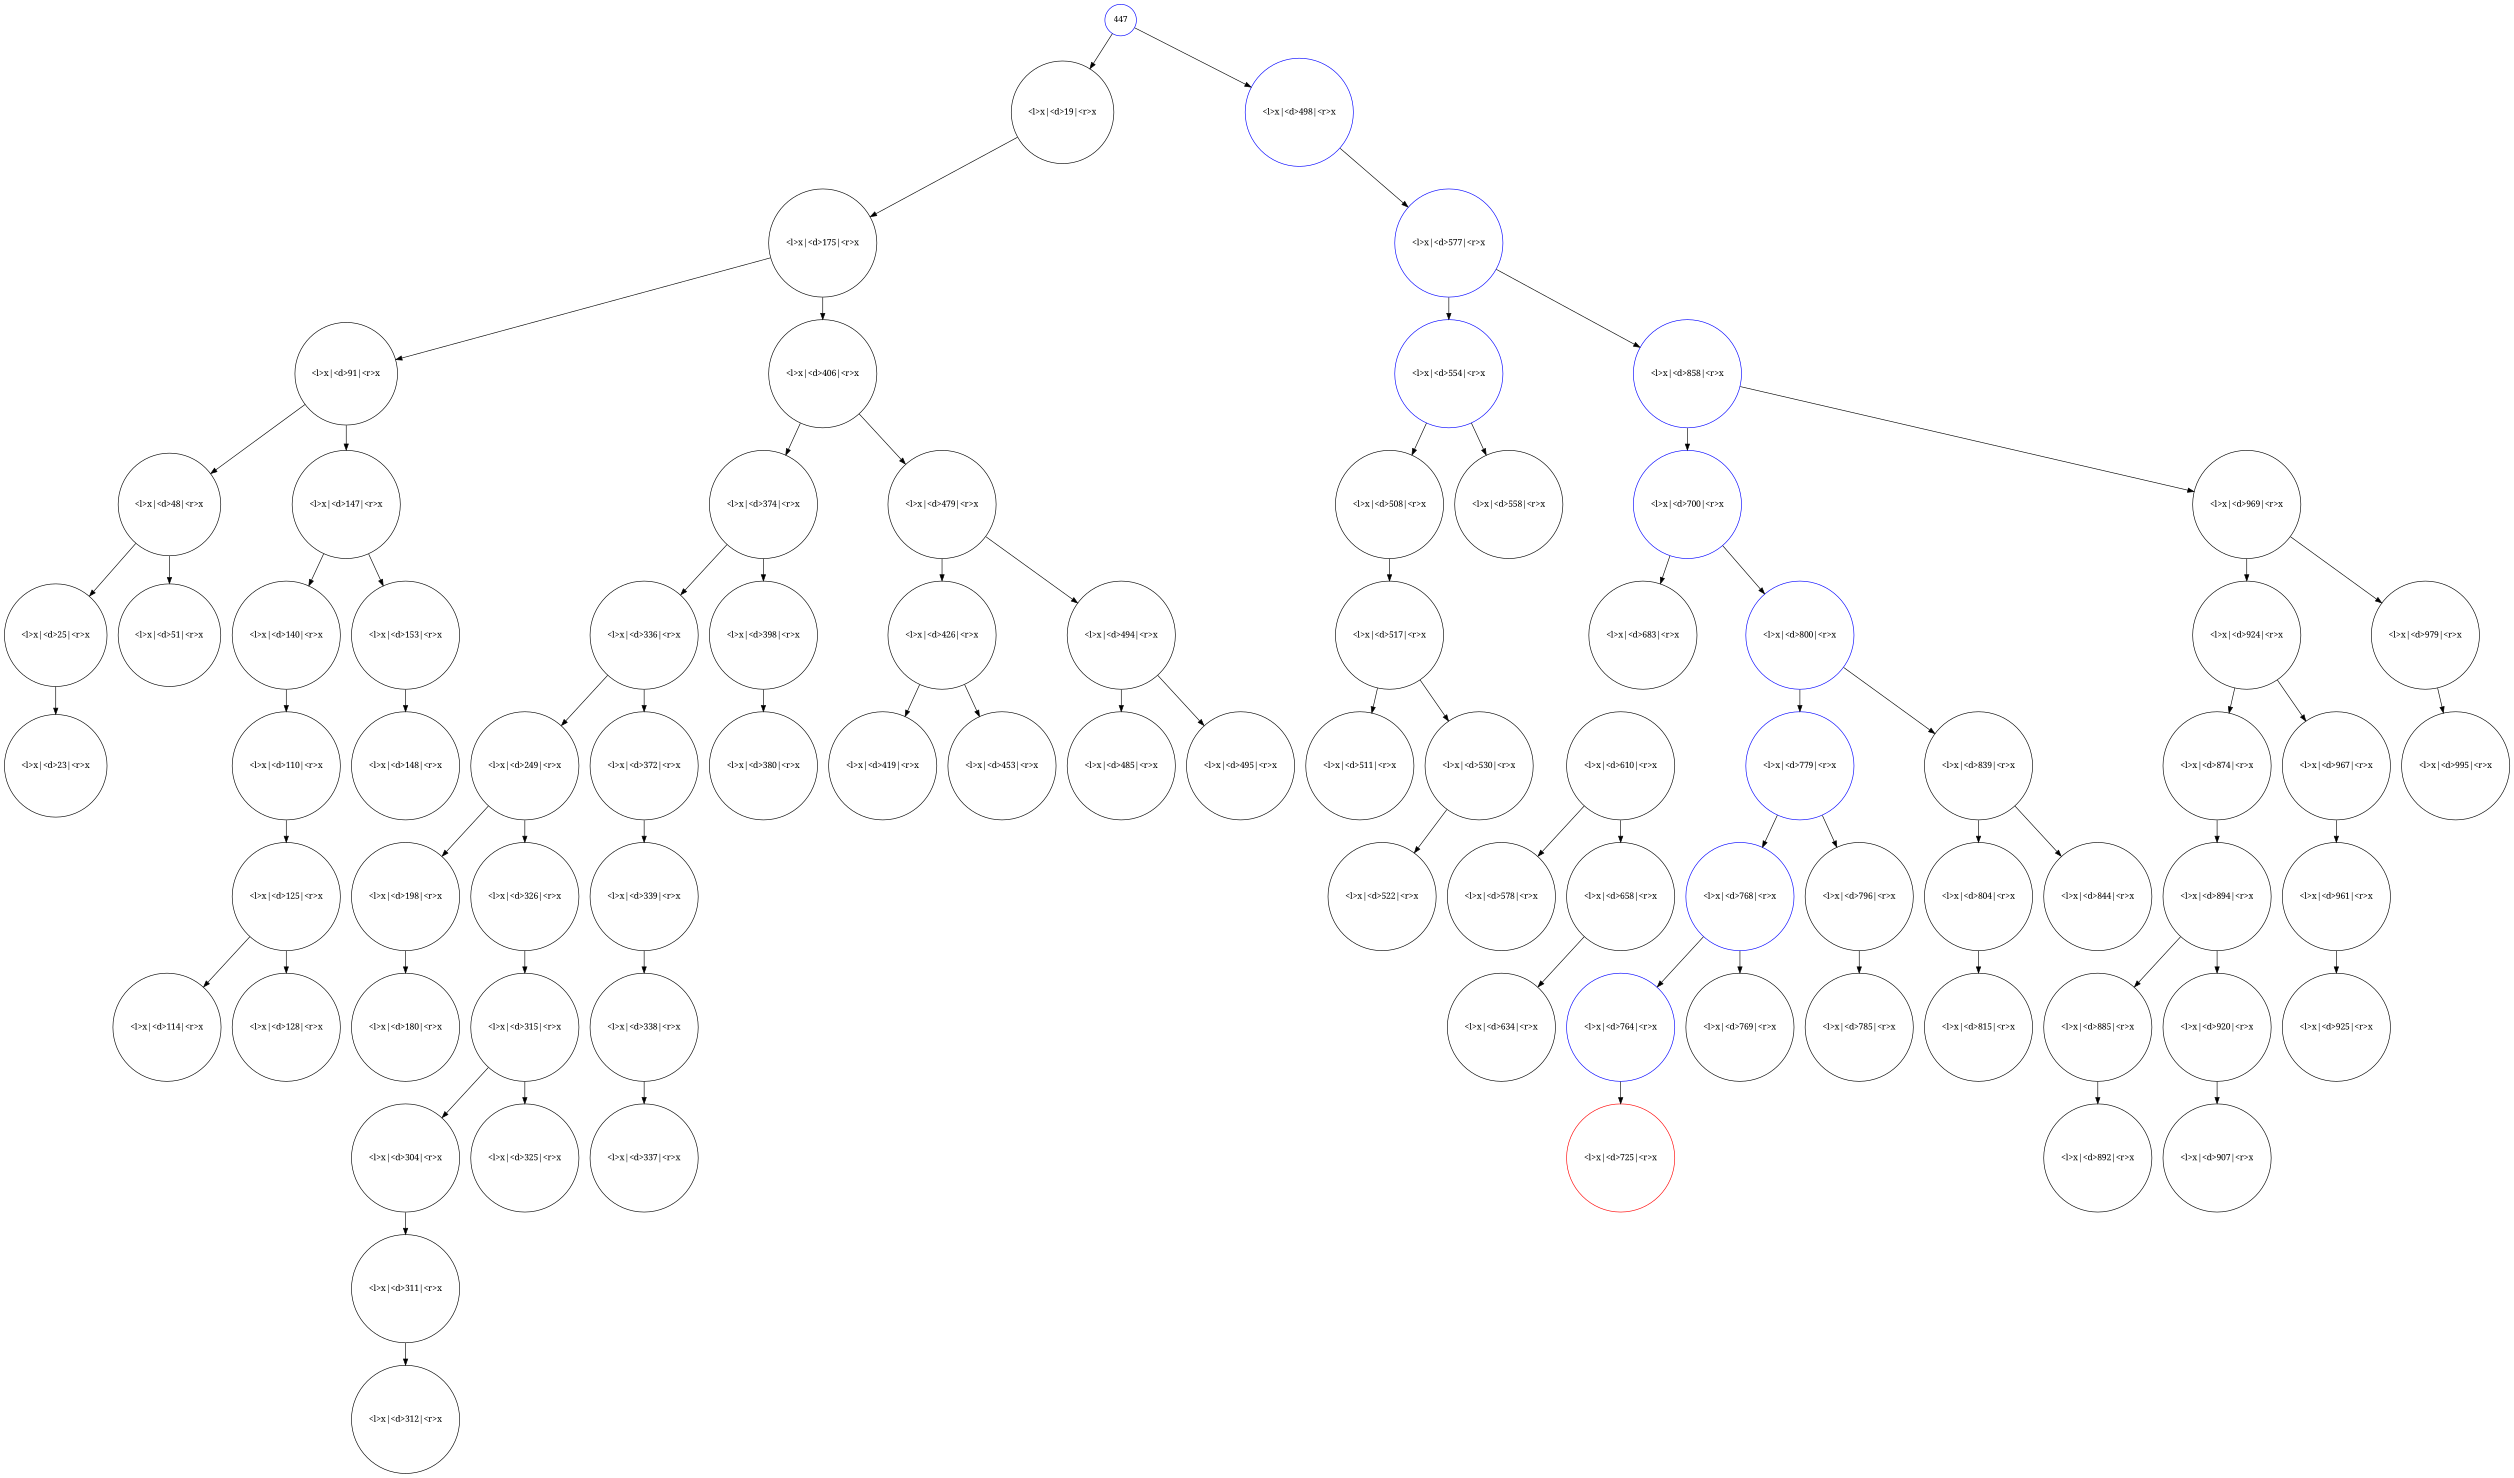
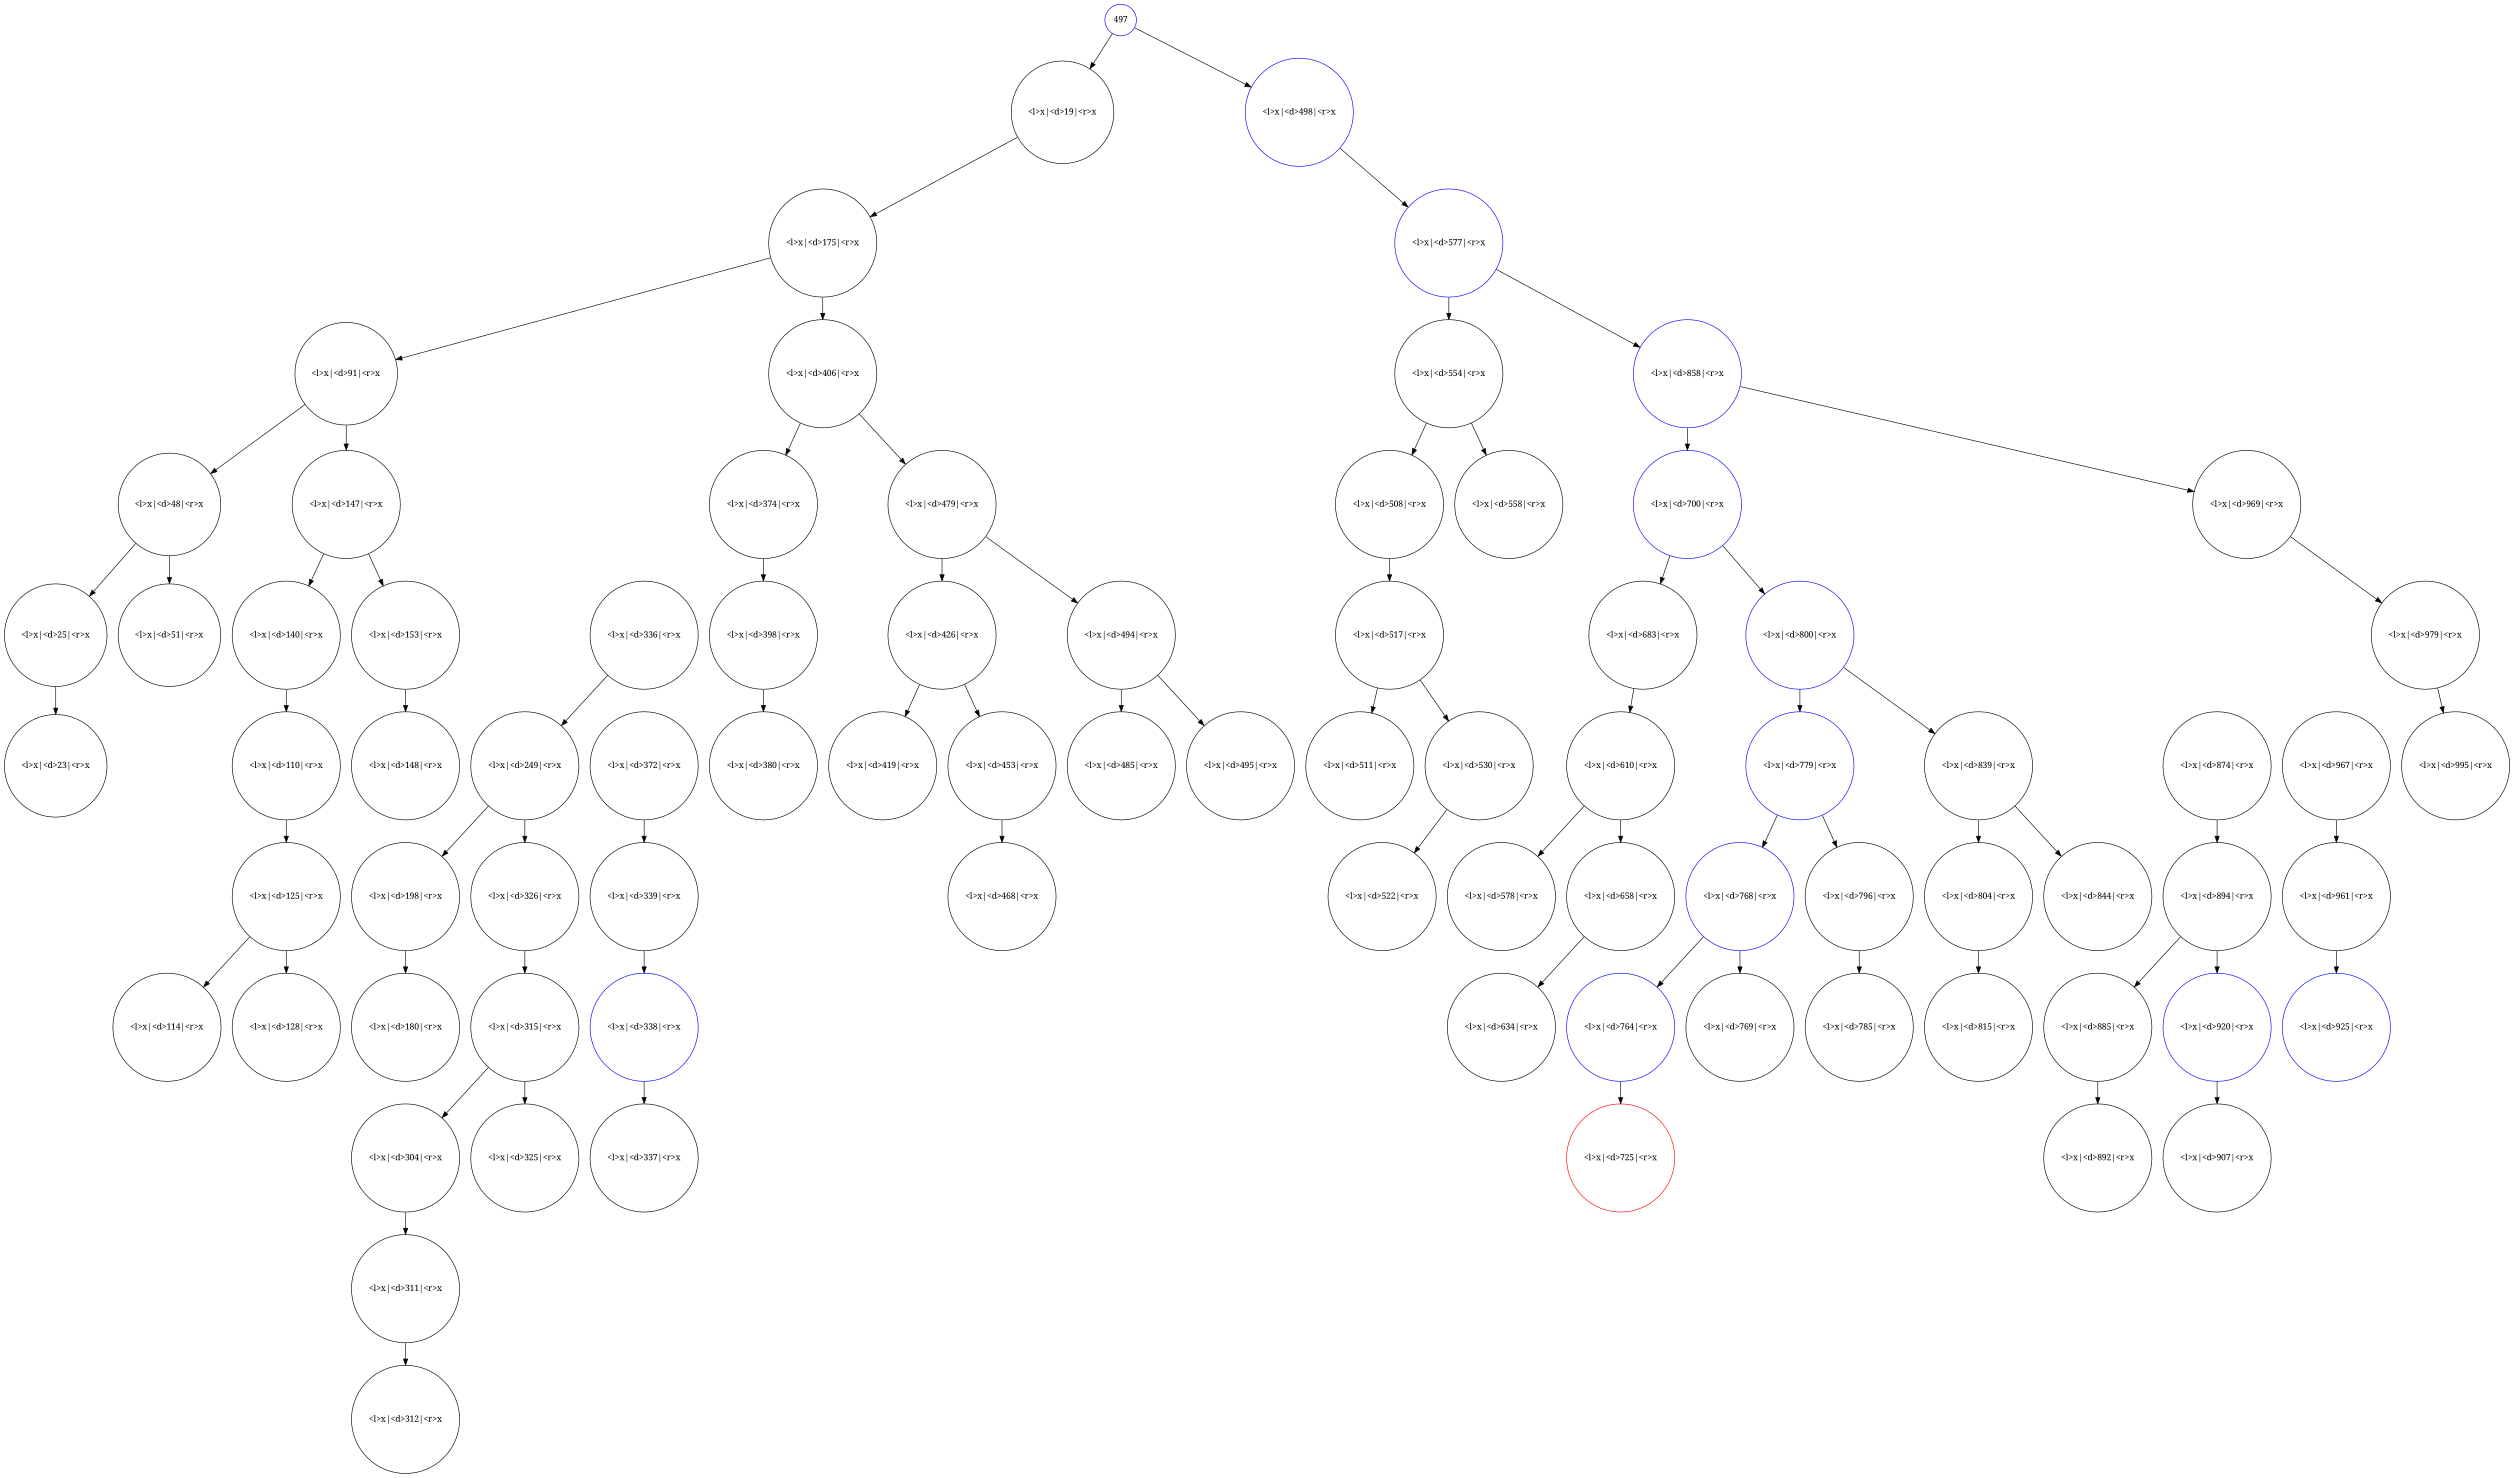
(1121, 20) -> (1121, 20)
(1449, 374) -> (1449, 374)
(706, 567) -> none
(2247, 635) -> none
none -> (1632, 697)
(644, 698) -> none
none -> (1002, 897)
(644, 1027) -> (644, 1027)
(2217, 1027) -> (2217, 1027)
(2336, 1027) -> (2336, 1027)
